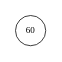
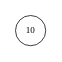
(30, 30) -> (30, 30)
